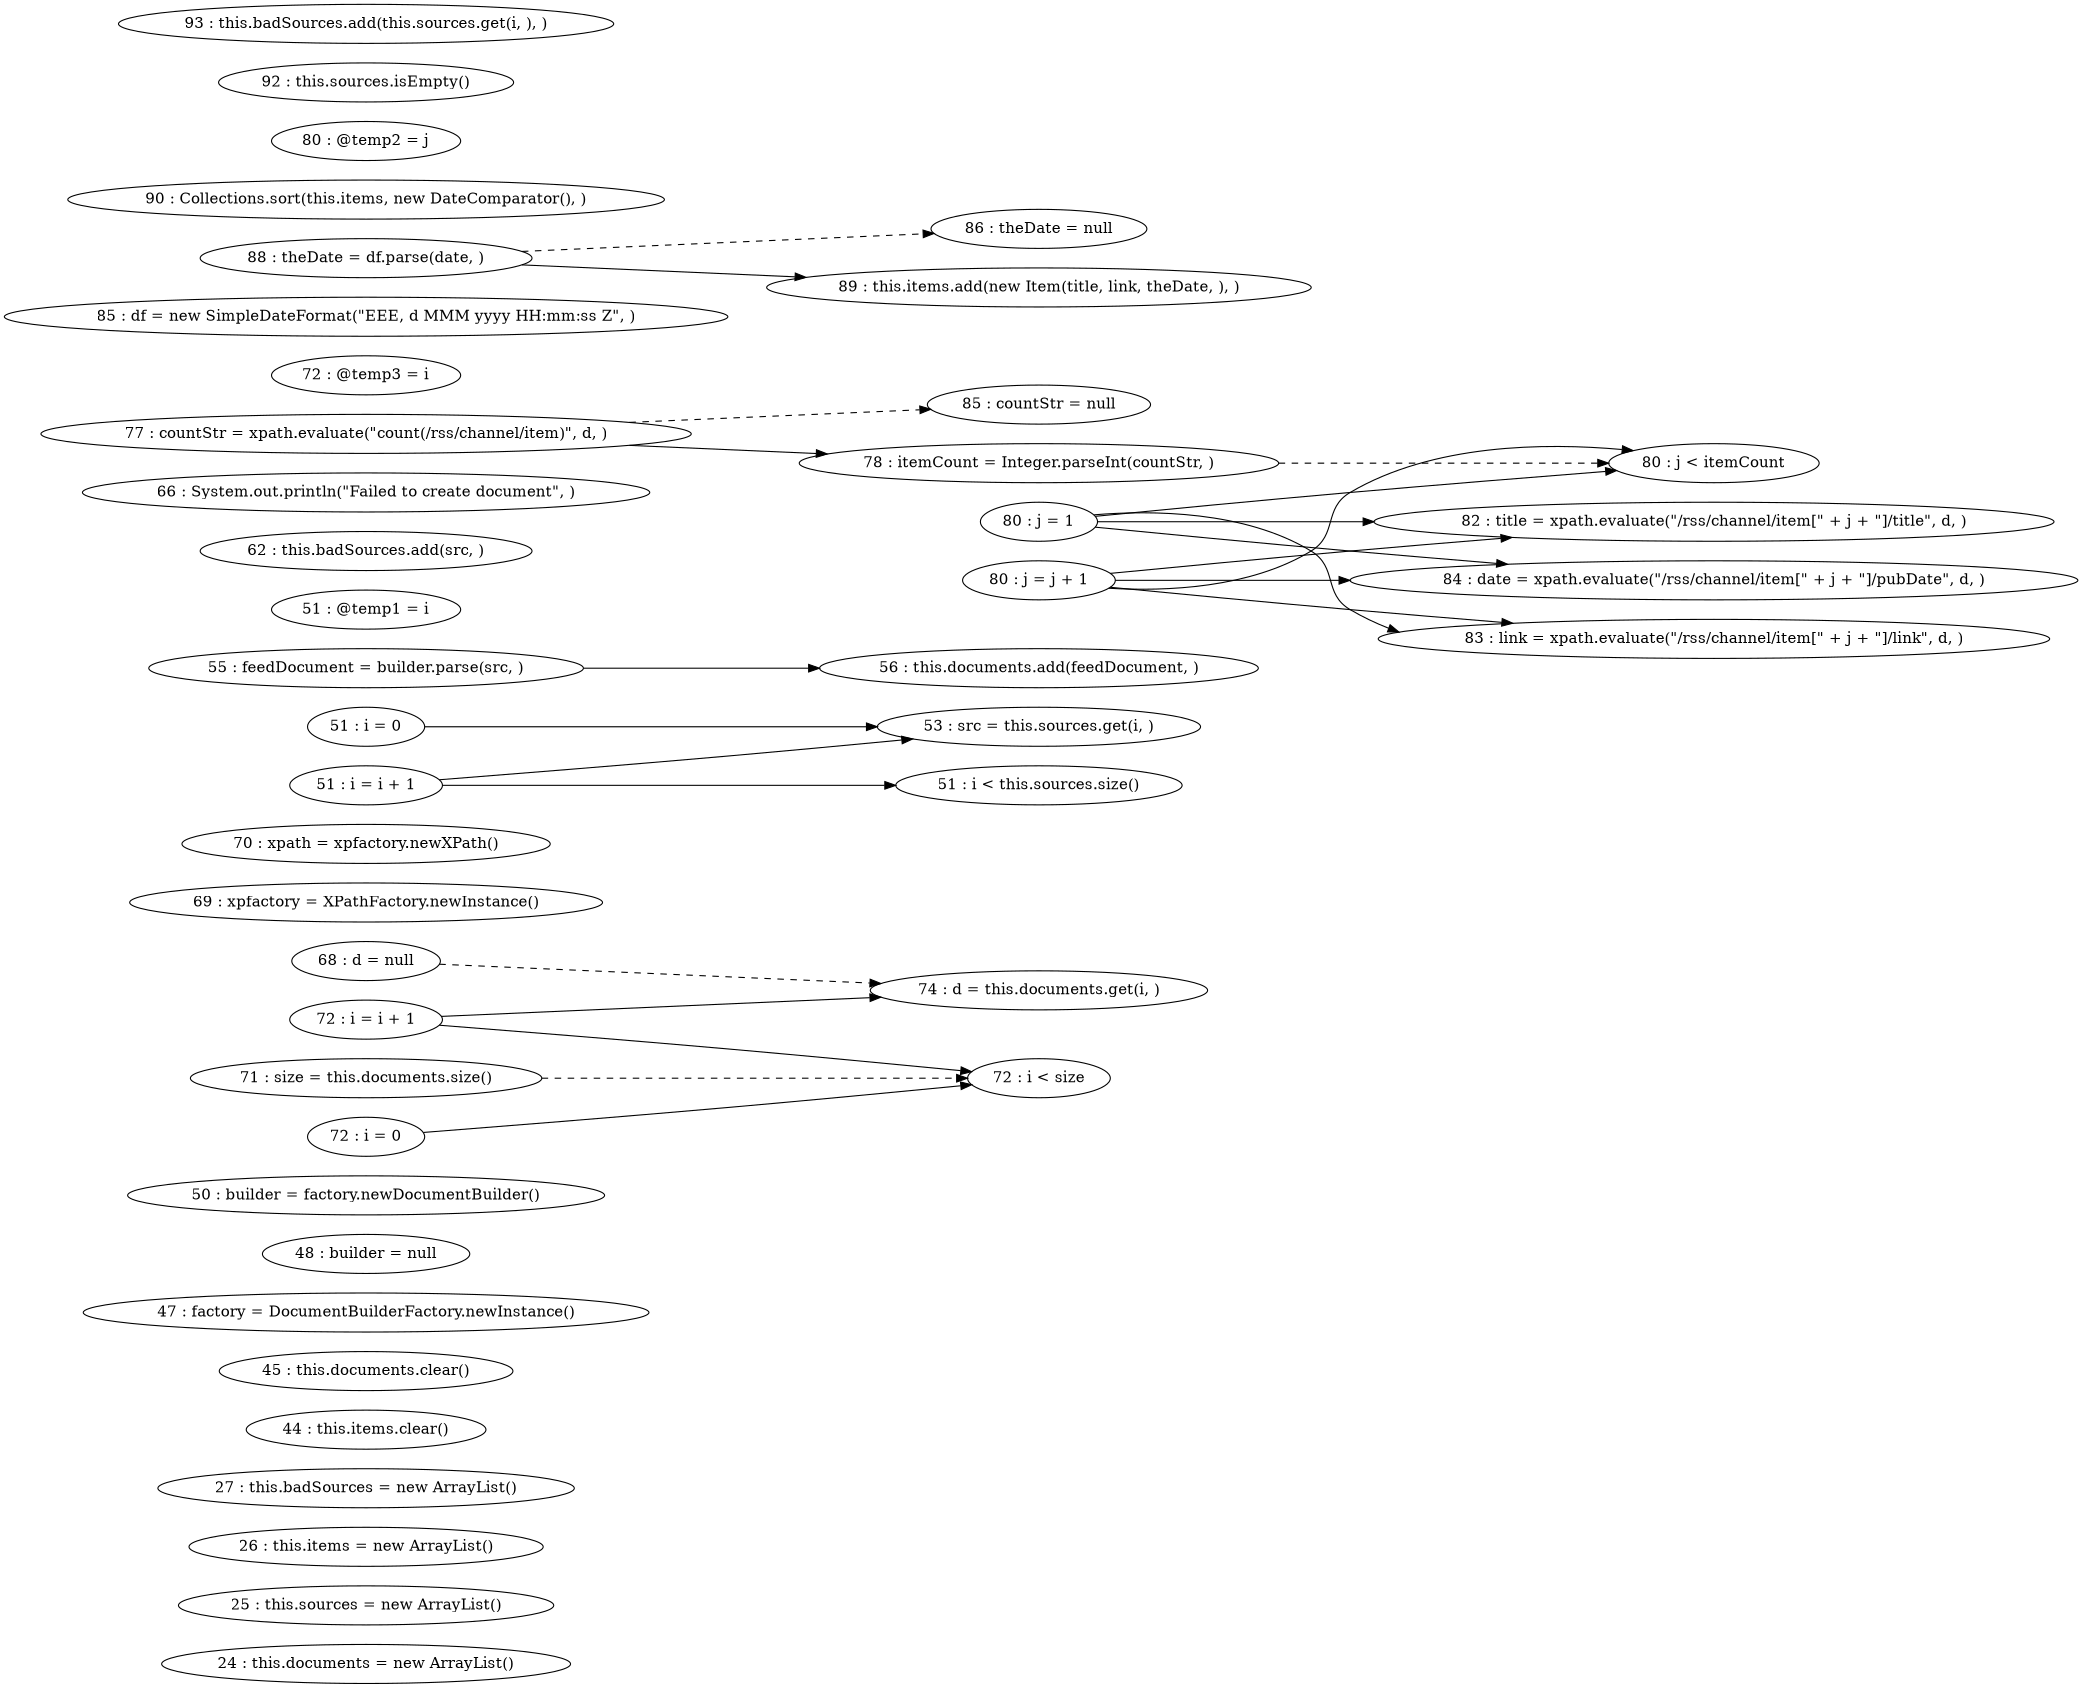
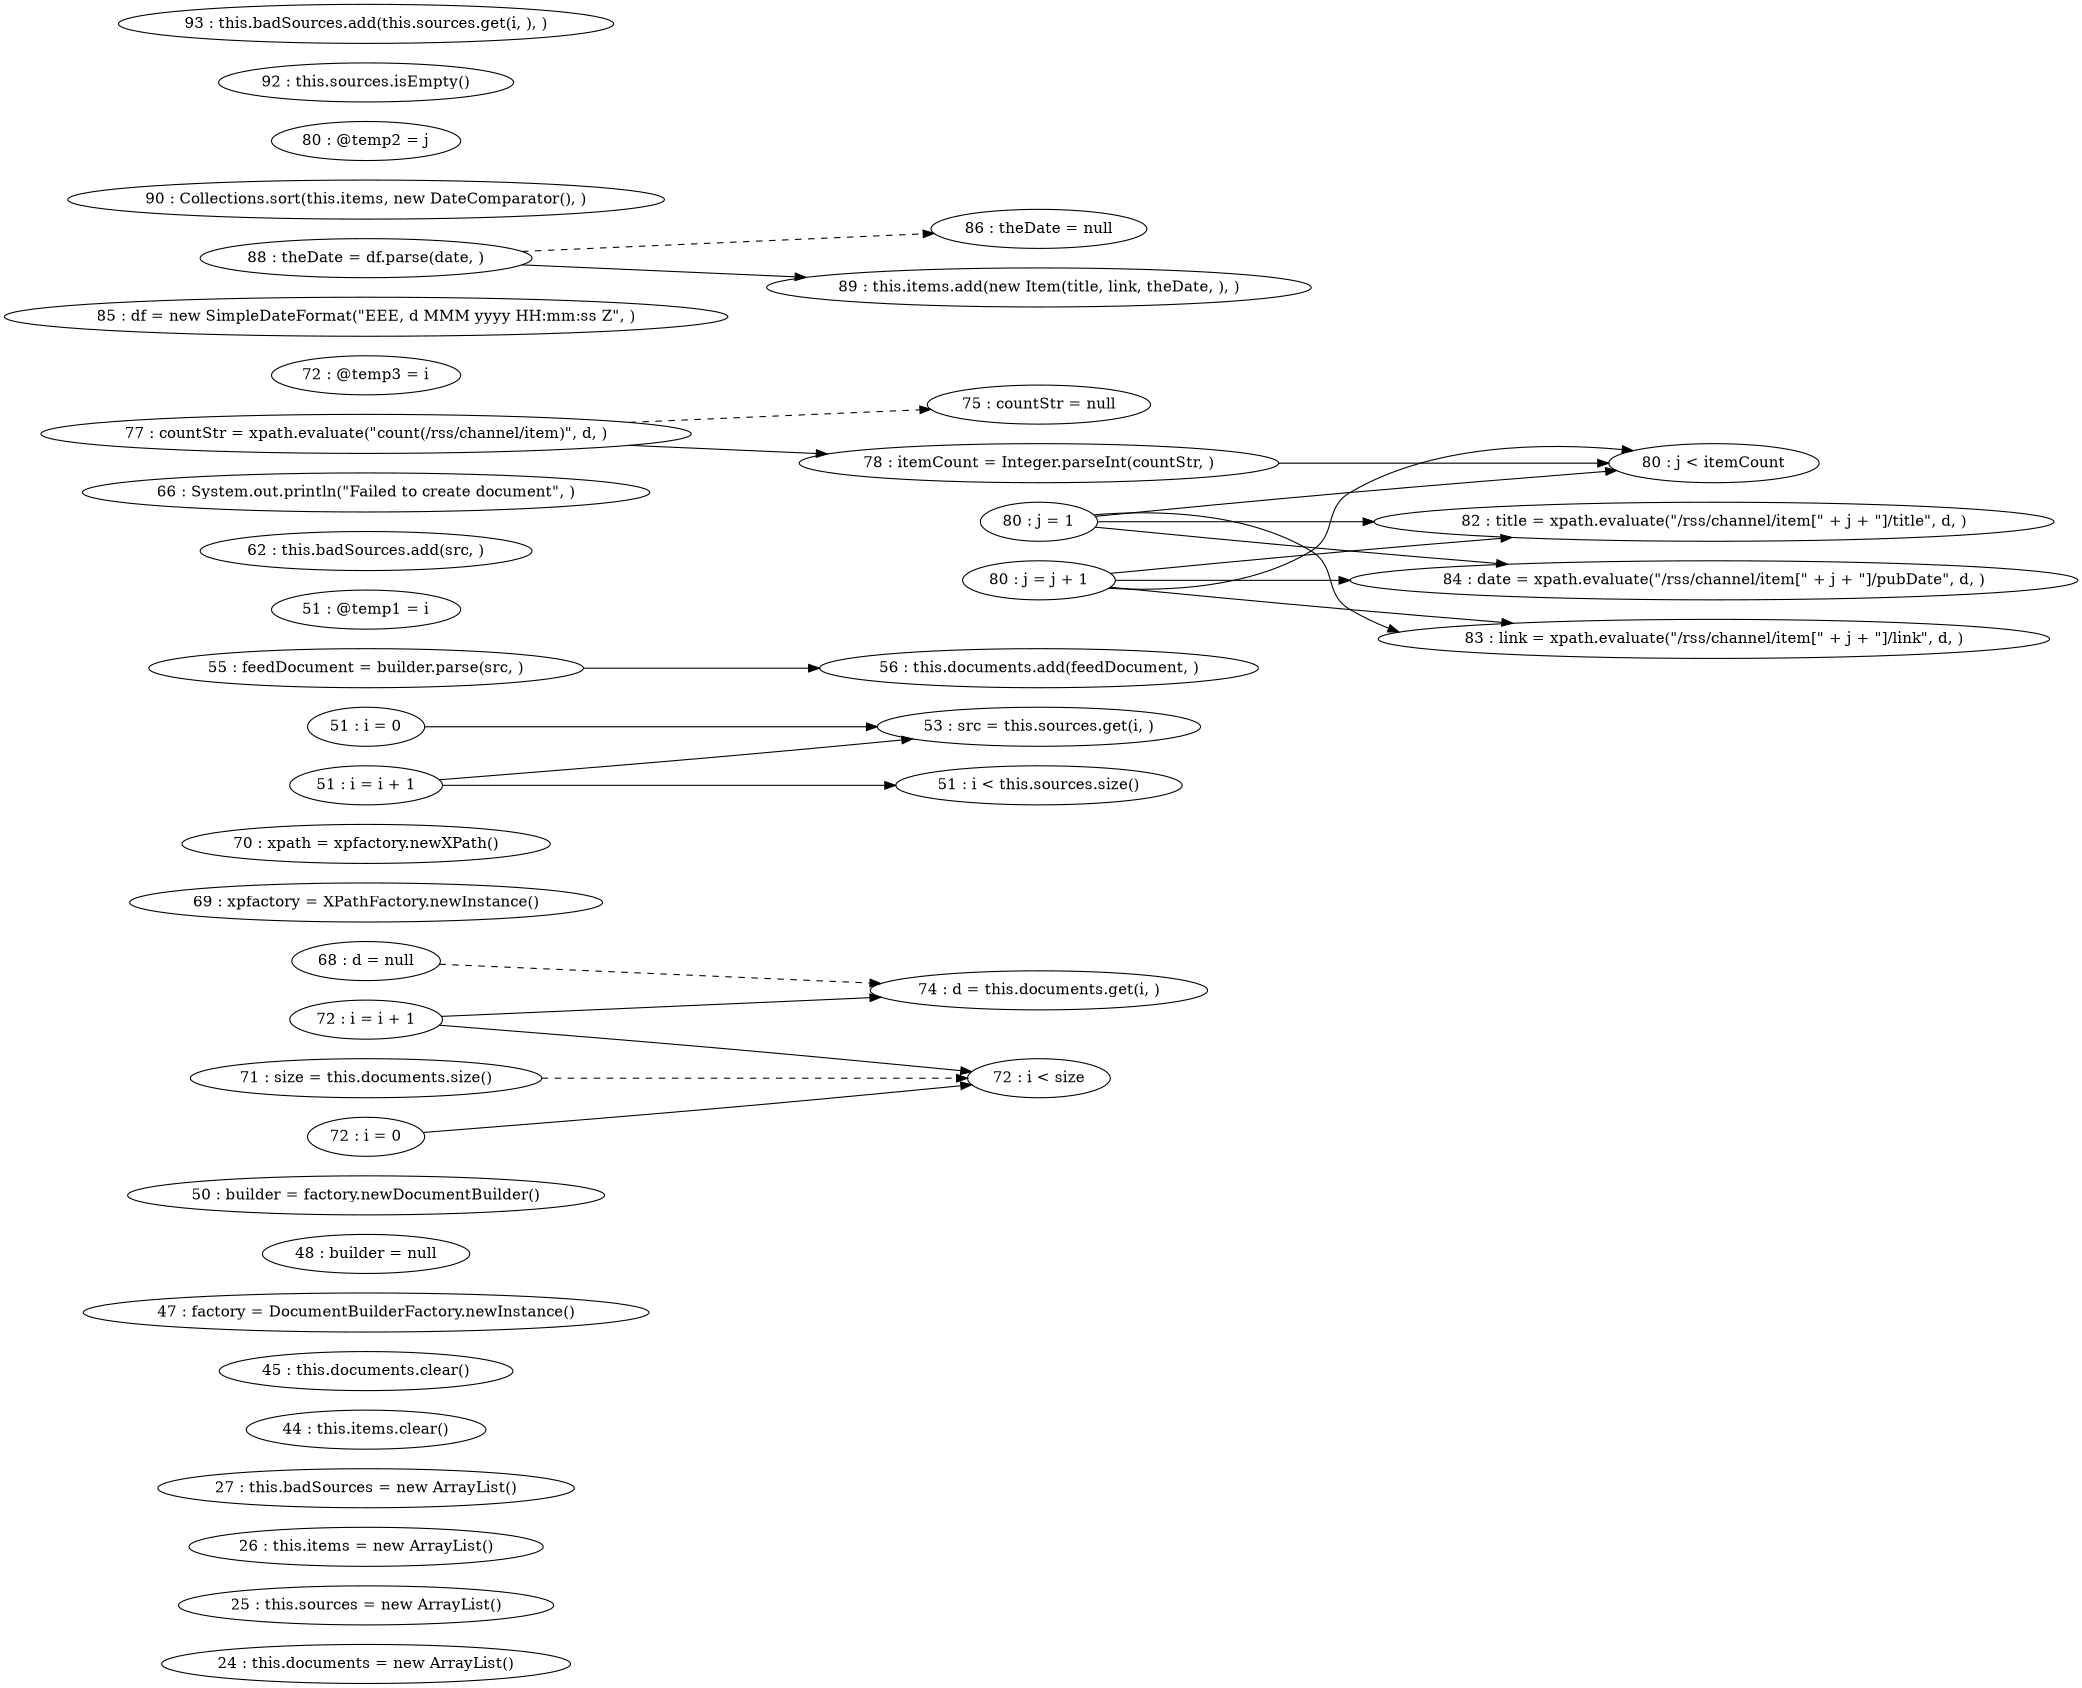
(1039, 405) -> (1039, 405)
(1454, 463) -> (1454, 463)
